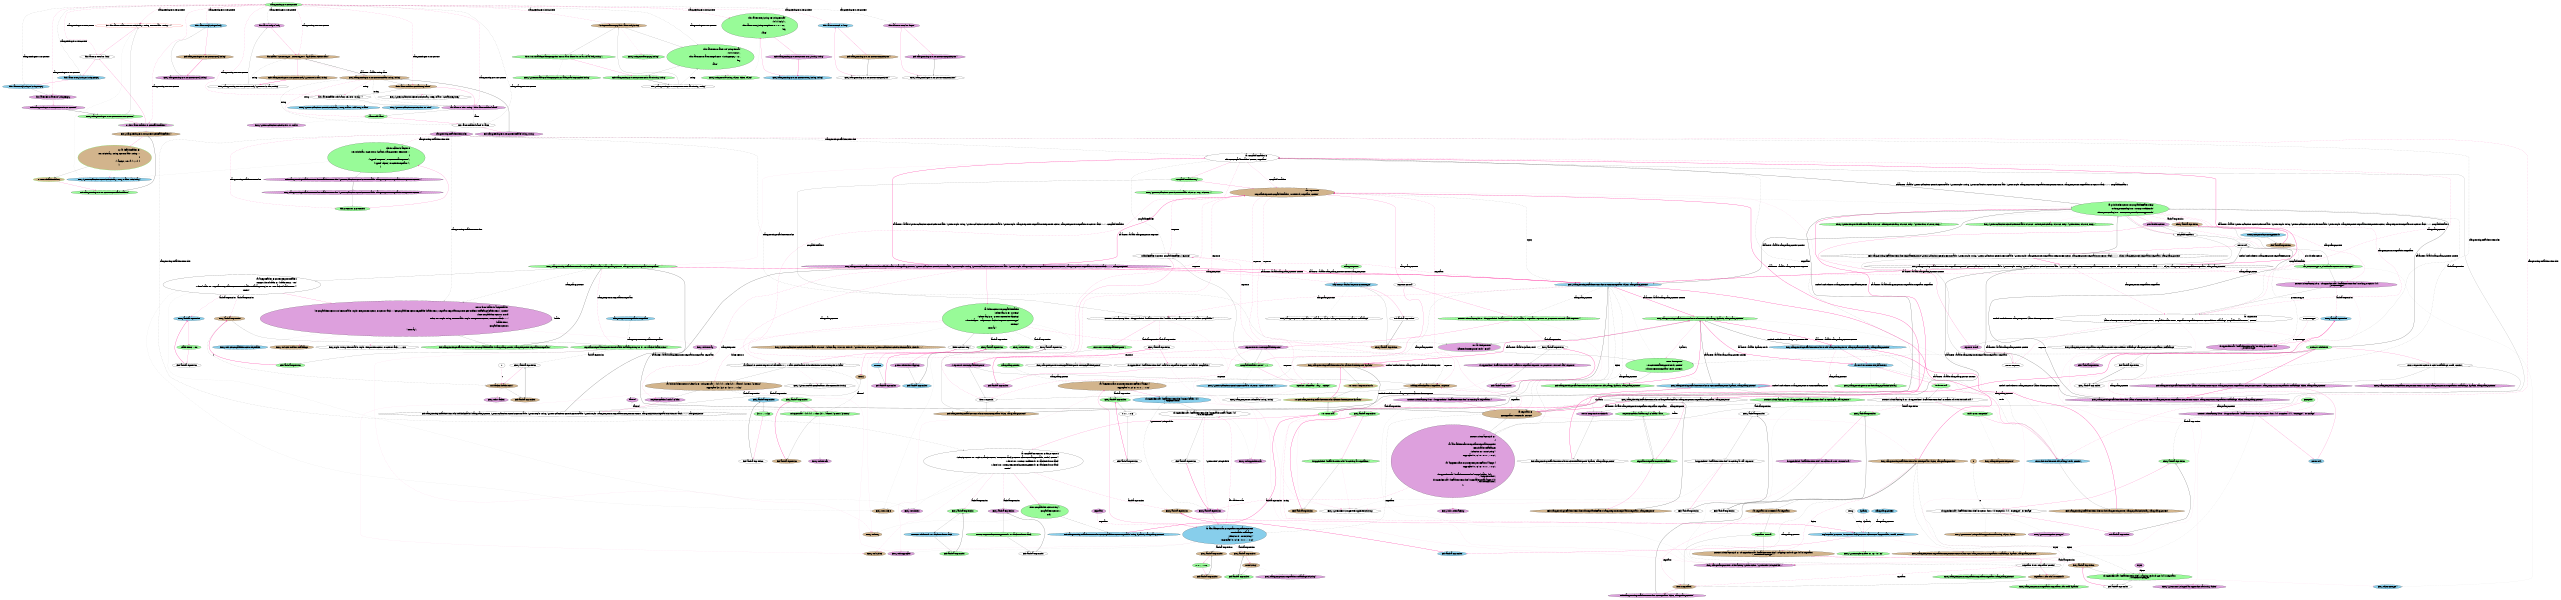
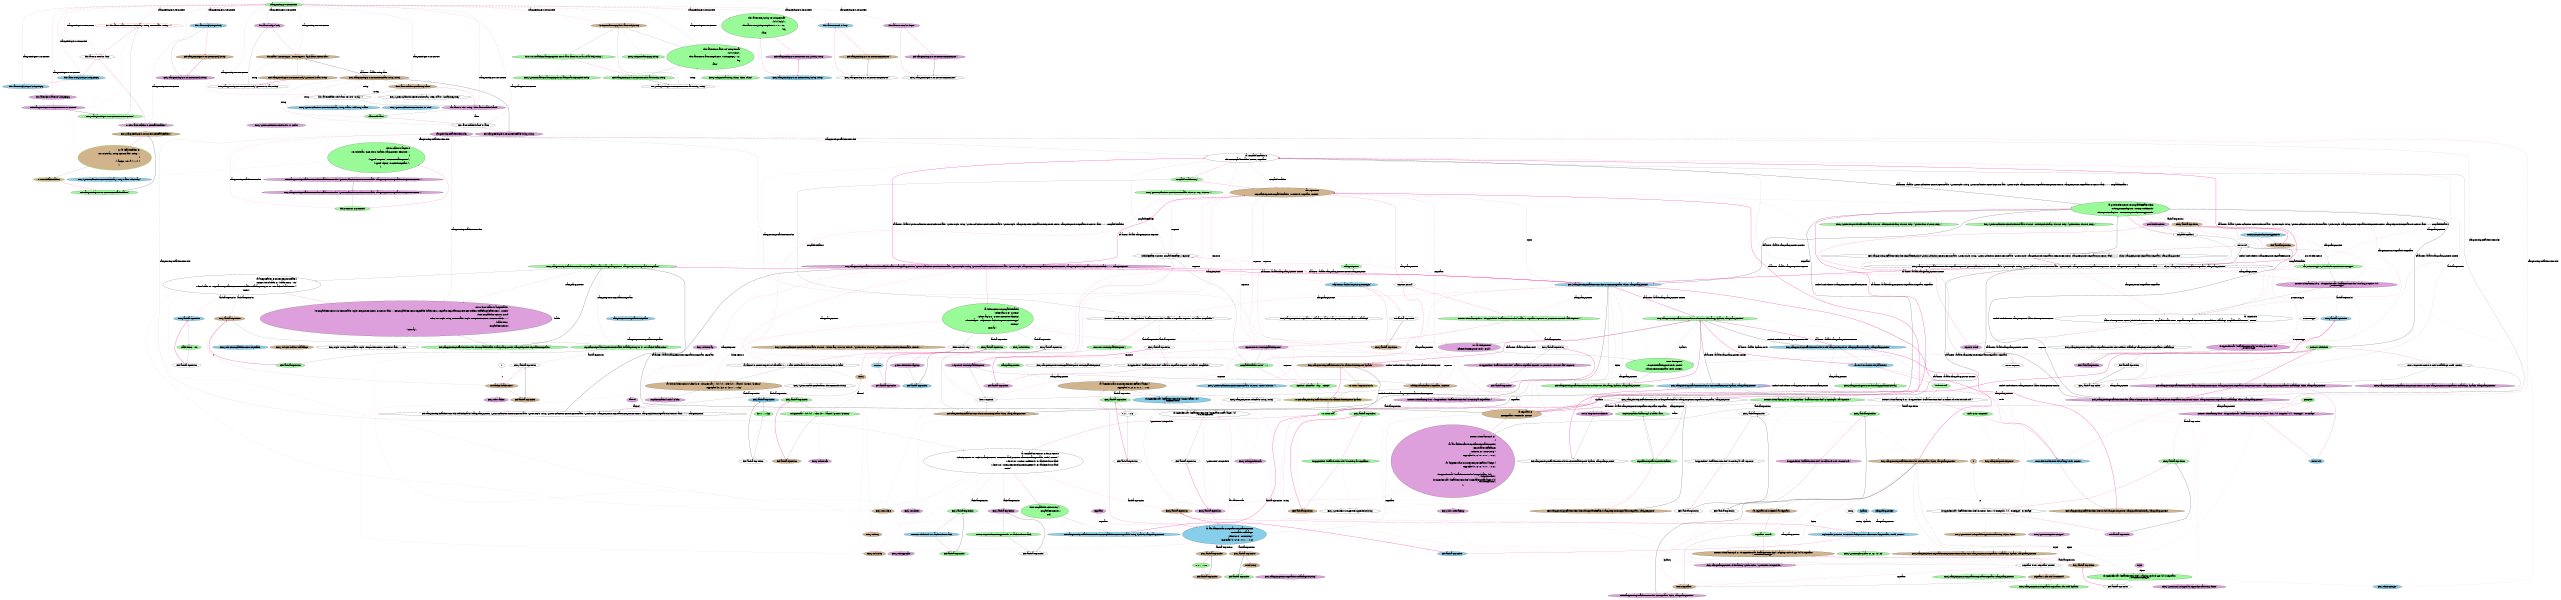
(1667, 560) -> (1667, 560)
